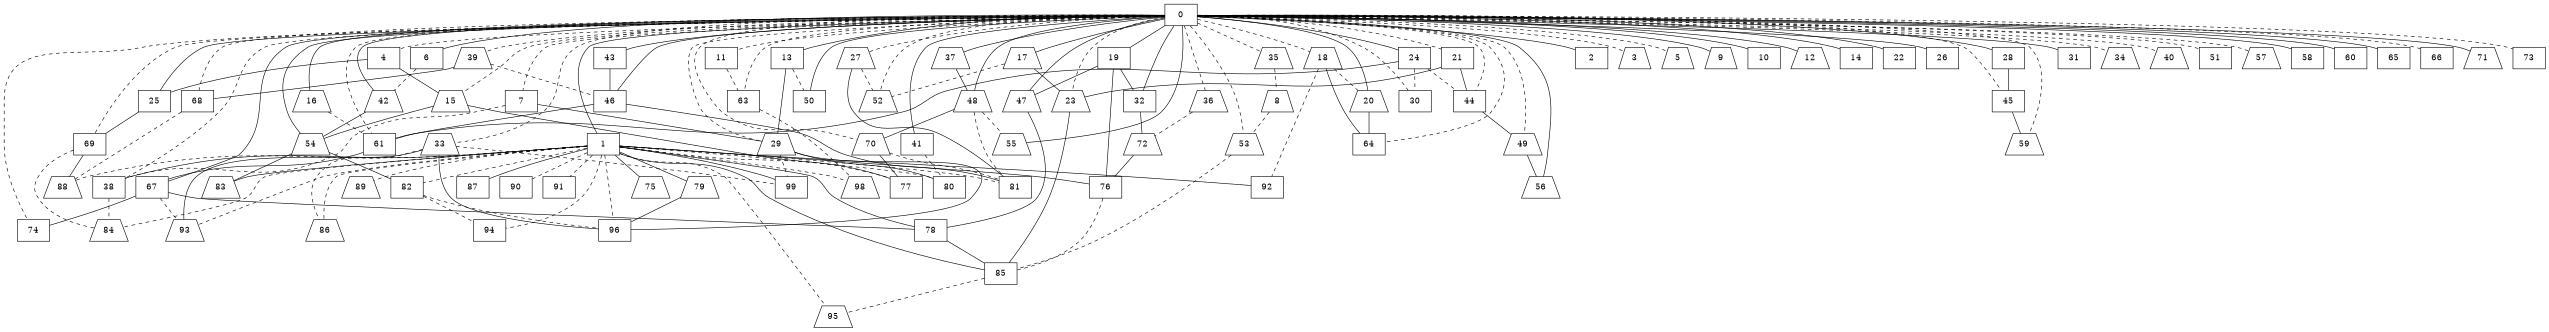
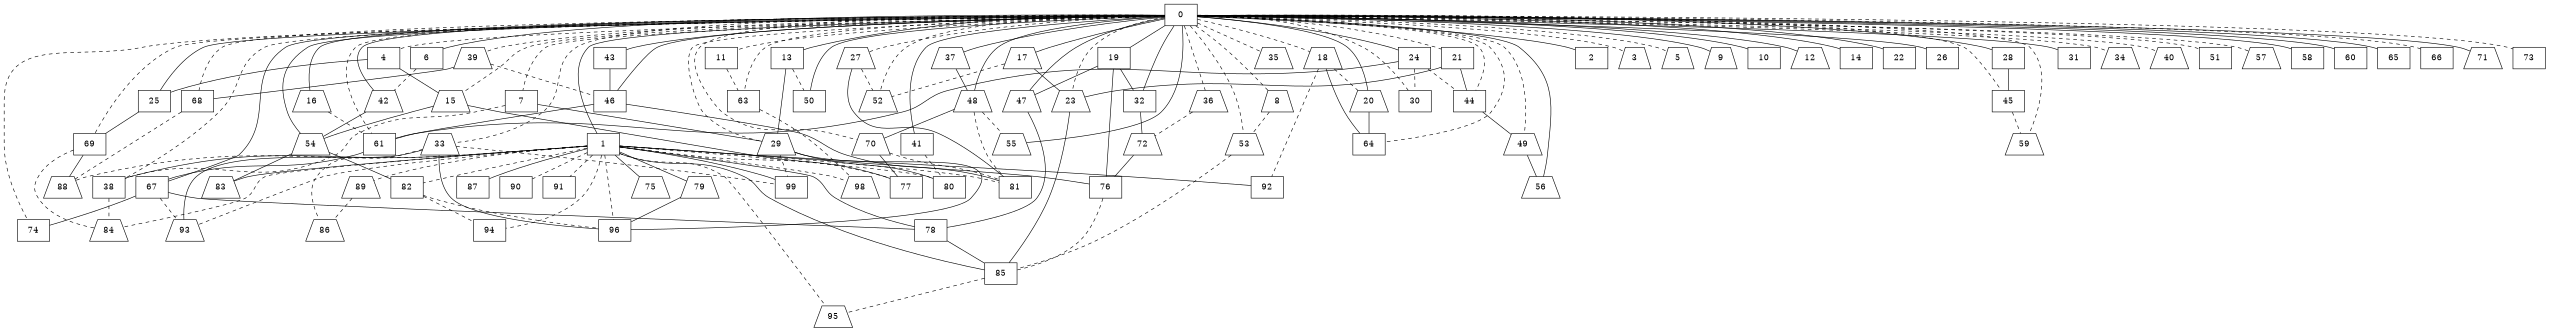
(1276, 80) -> (1234, 56)
(2016, 123) -> (2016, 123)
(438, 161) -> (342, 210)
